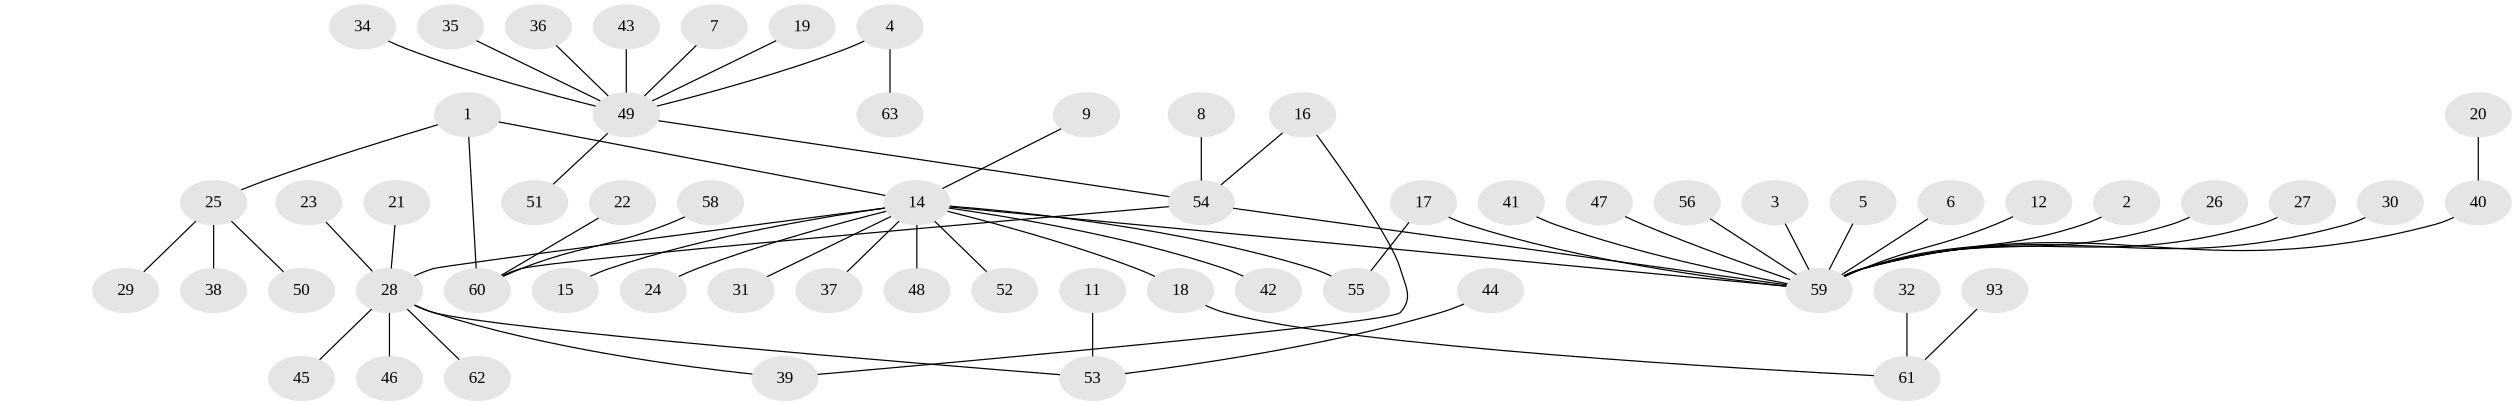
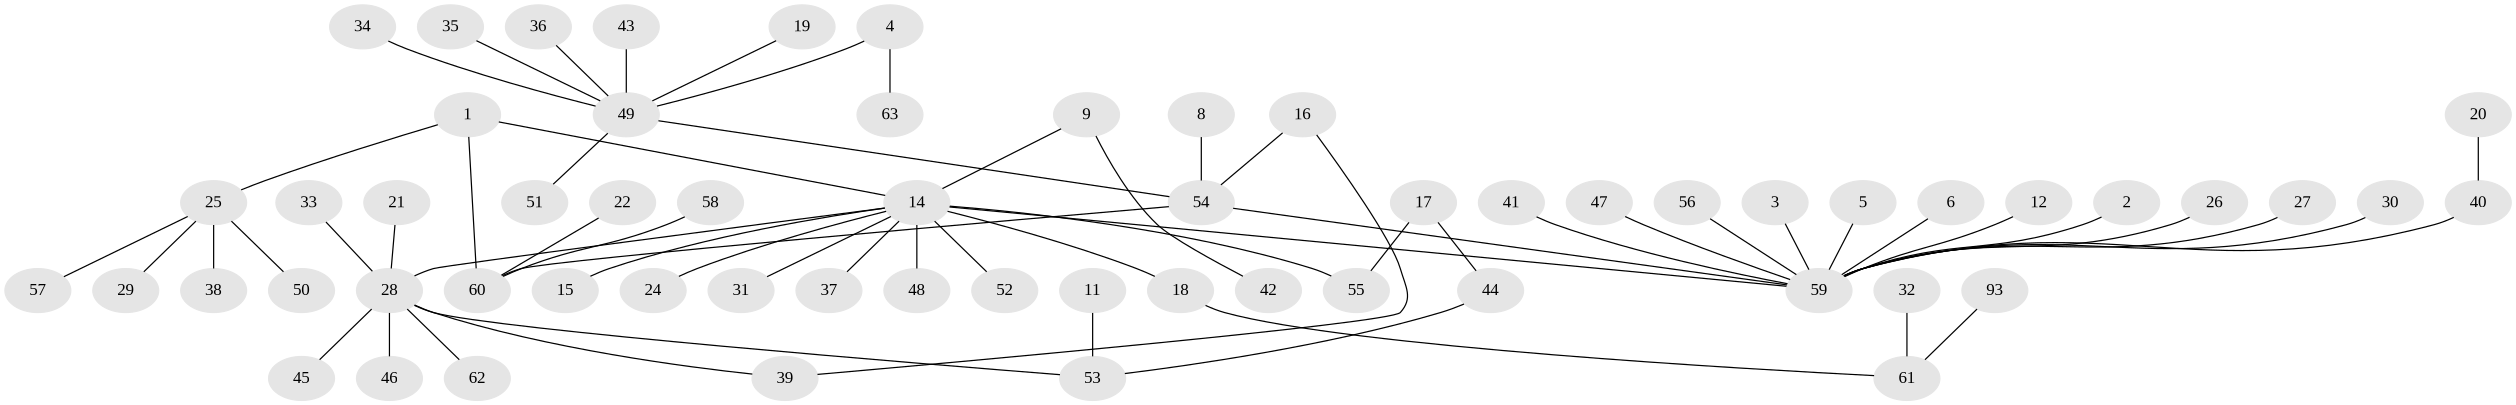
(714, 27) -> none
(309, 203) -> (309, 203)
(1098, 235) -> (1151, 218)
(1615, 261) -> (1457, 247)
none -> (38, 291)
